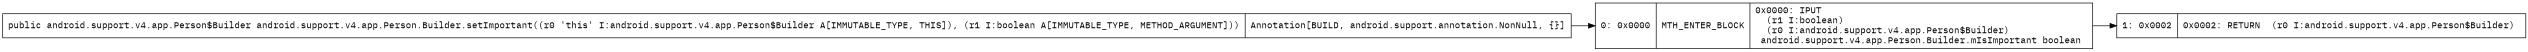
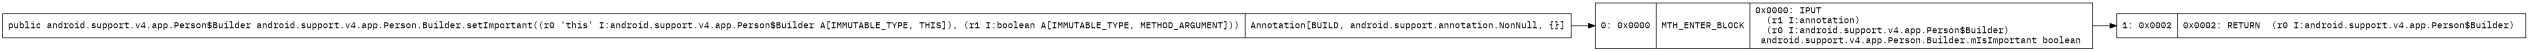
(1800, 20) -> (1808, 20)
